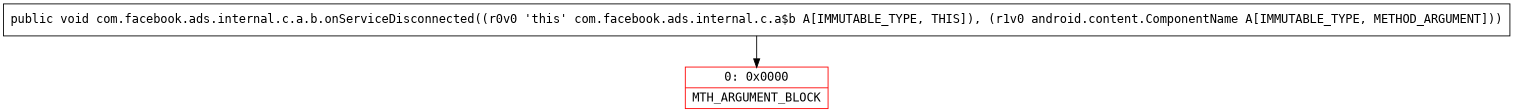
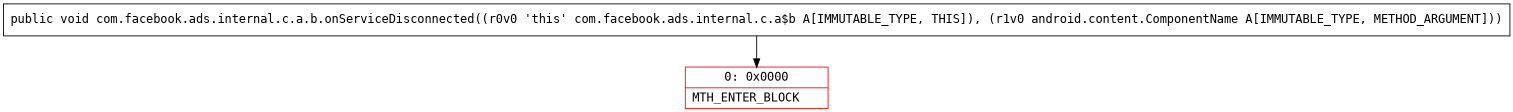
(757, 98) -> (746, 98)
